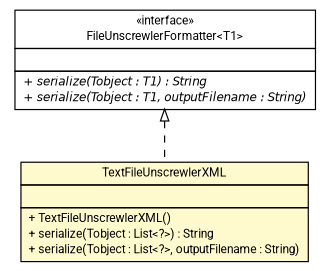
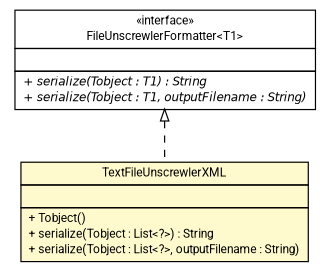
(100, 218) -> (57, 218)
